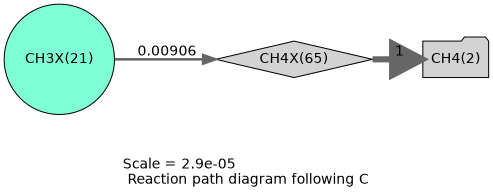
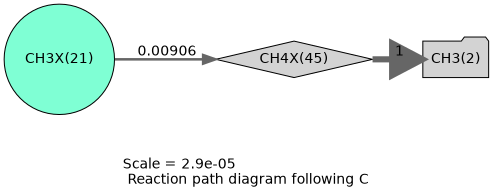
(294, 59) -> (294, 59)
(456, 59) -> (456, 59)
